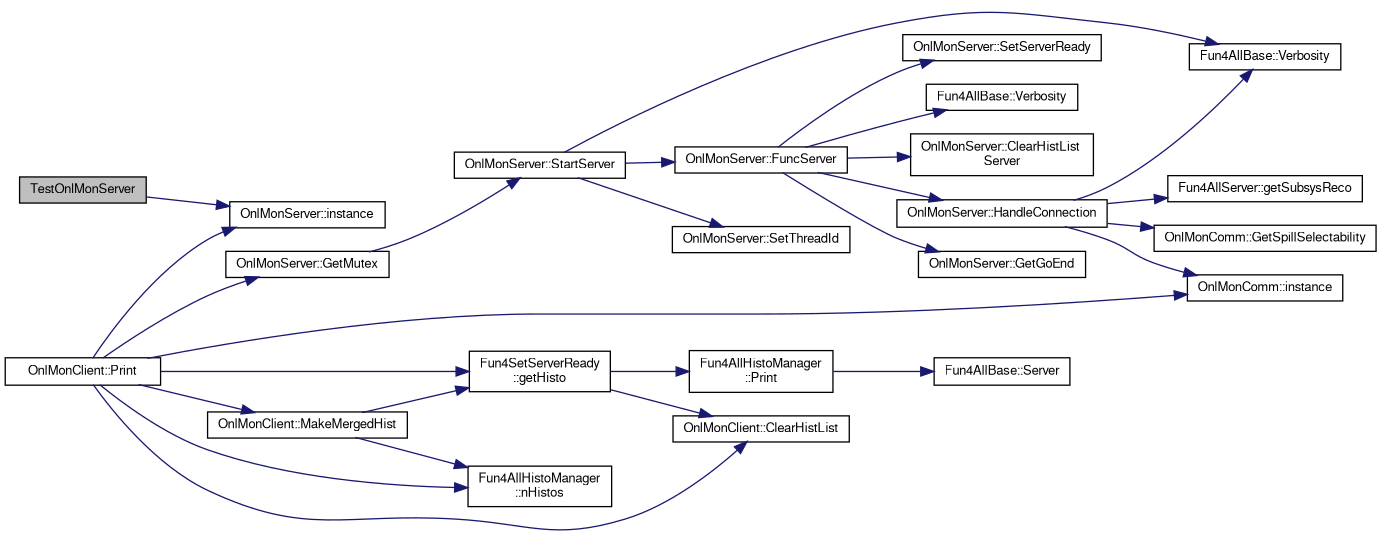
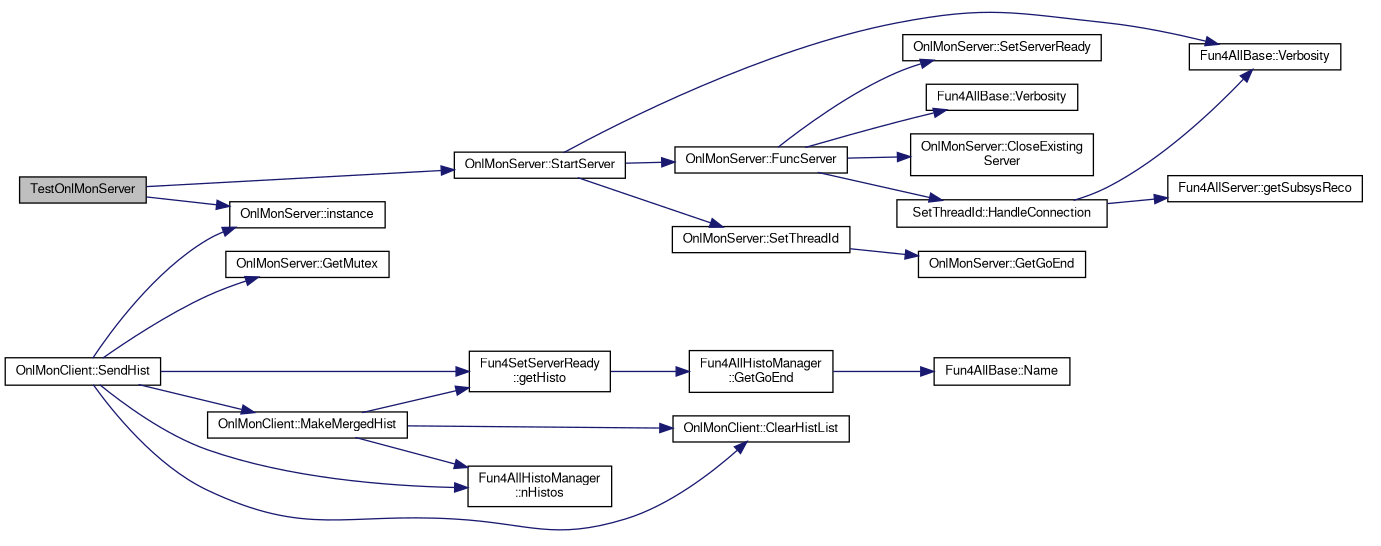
(1002, 155) -> (1002, 155)
(1002, 213) -> (1002, 213)
(852, 215) -> (878, 252)
(442, 224) -> (294, 179)
(1265, 238) -> none
(1265, 288) -> none
(83, 371) -> (83, 371)
(761, 371) -> (761, 371)
(1002, 371) -> (1002, 371)
(655, 401) -> (534, 427)
